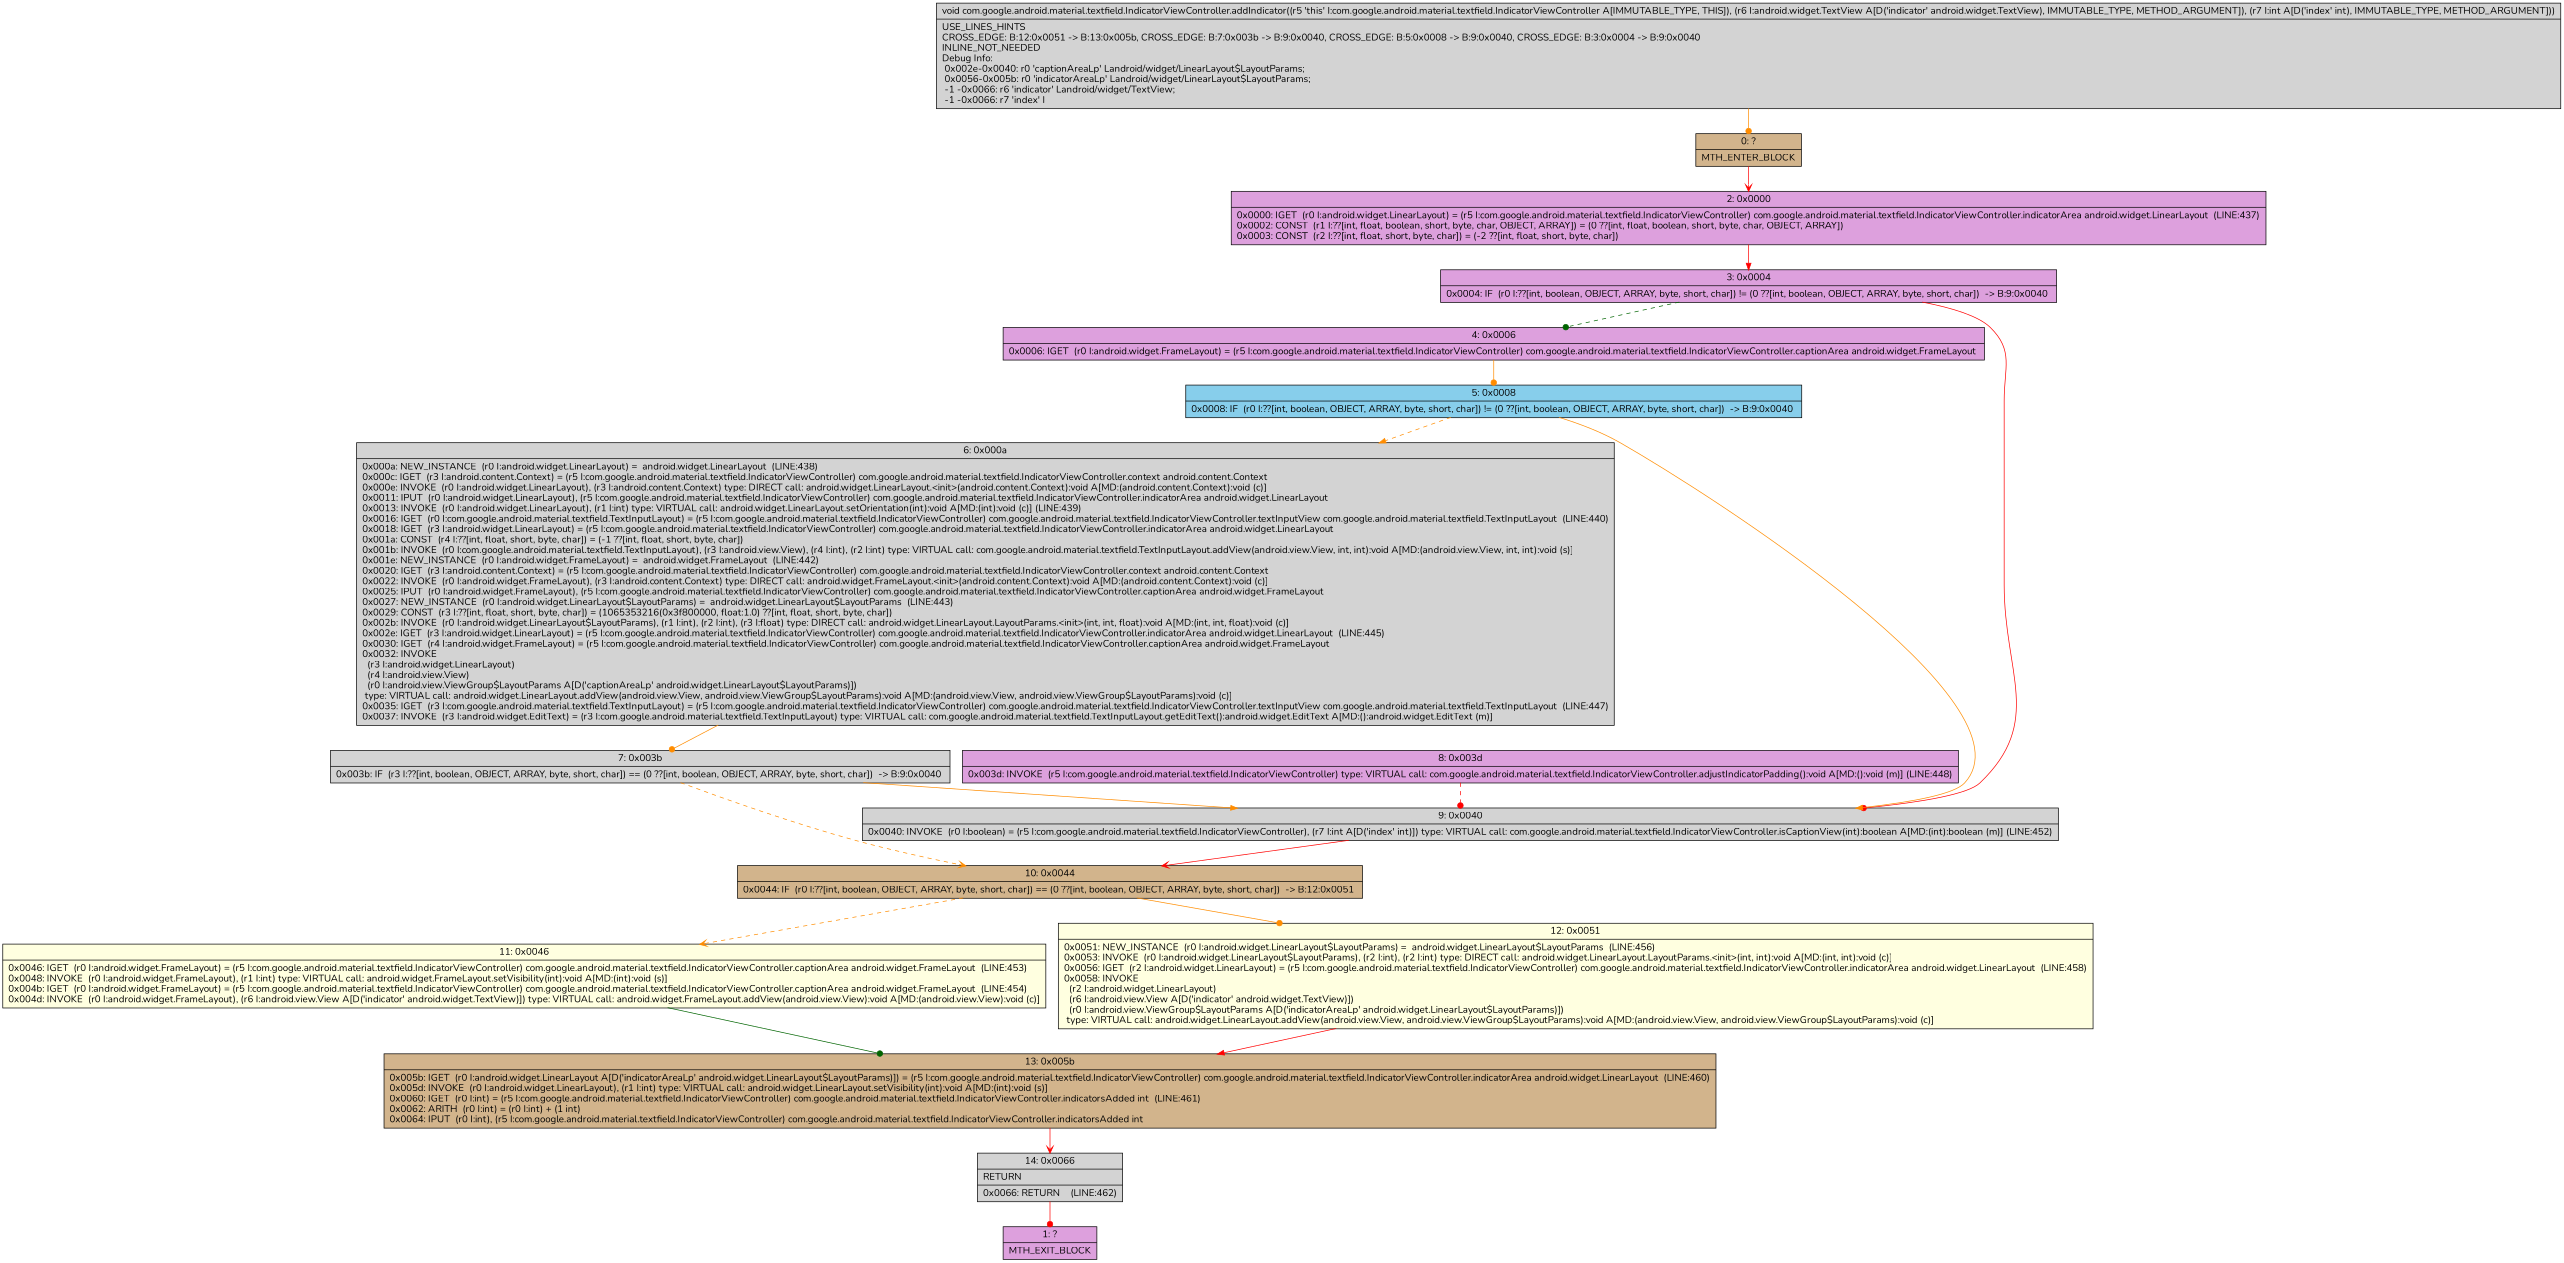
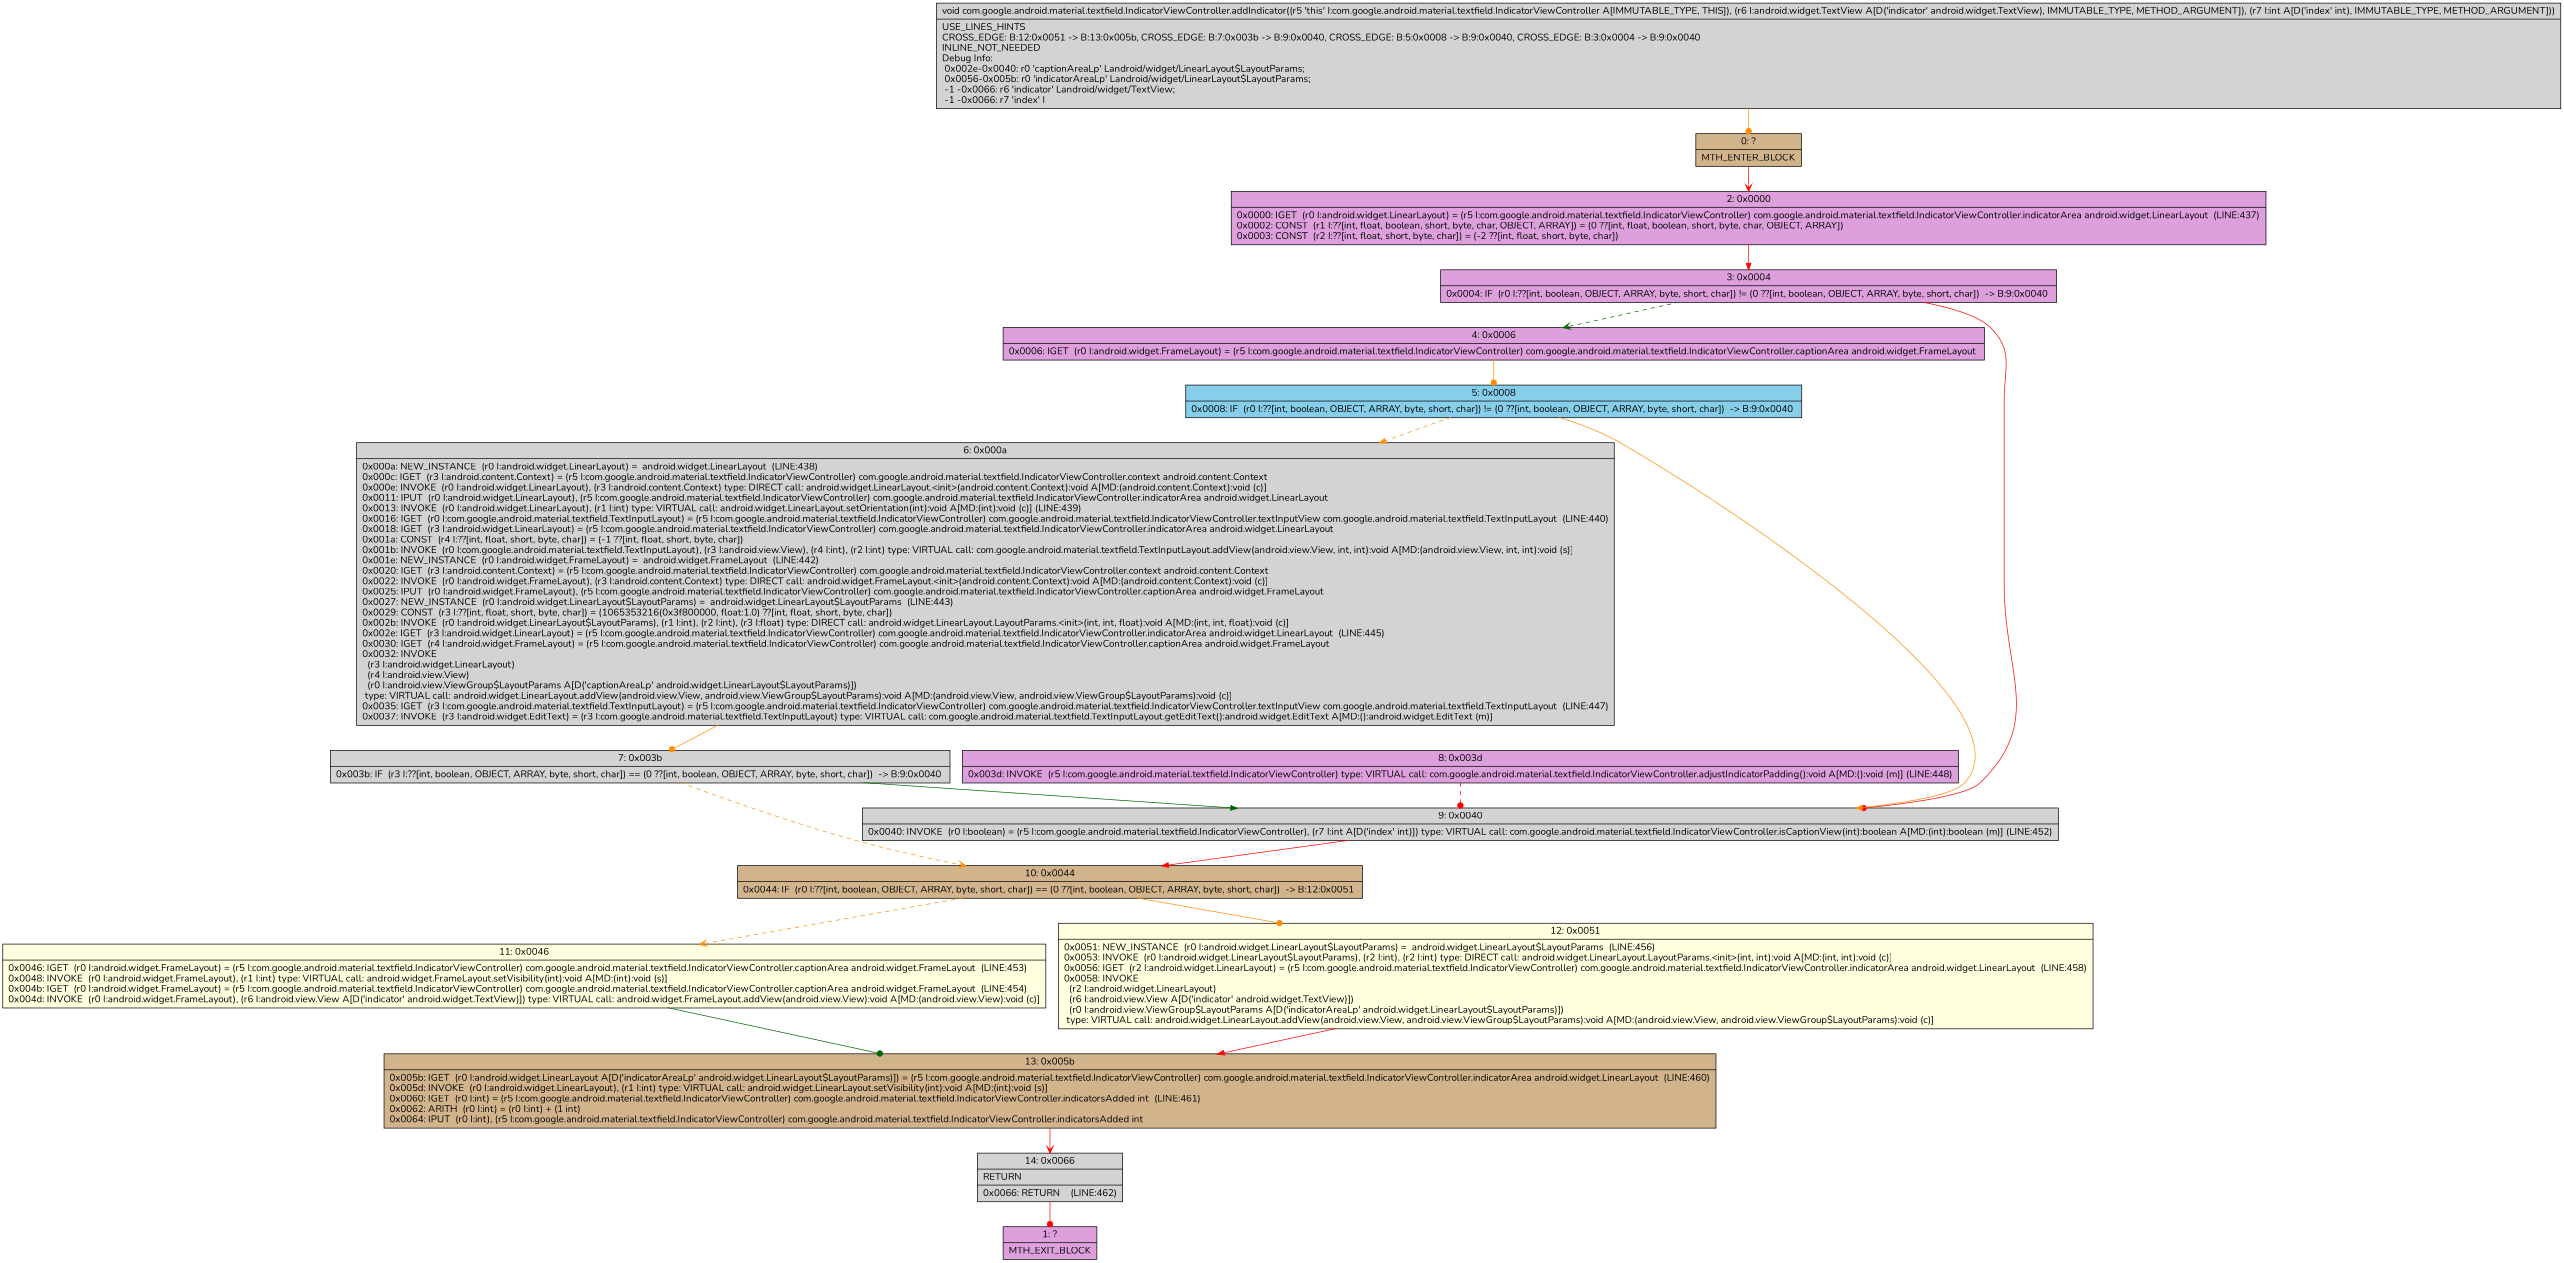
(1625, 314) -> (1625, 314)
(1047, 795) -> (1047, 795)
(1259, 853) -> (1259, 853)
